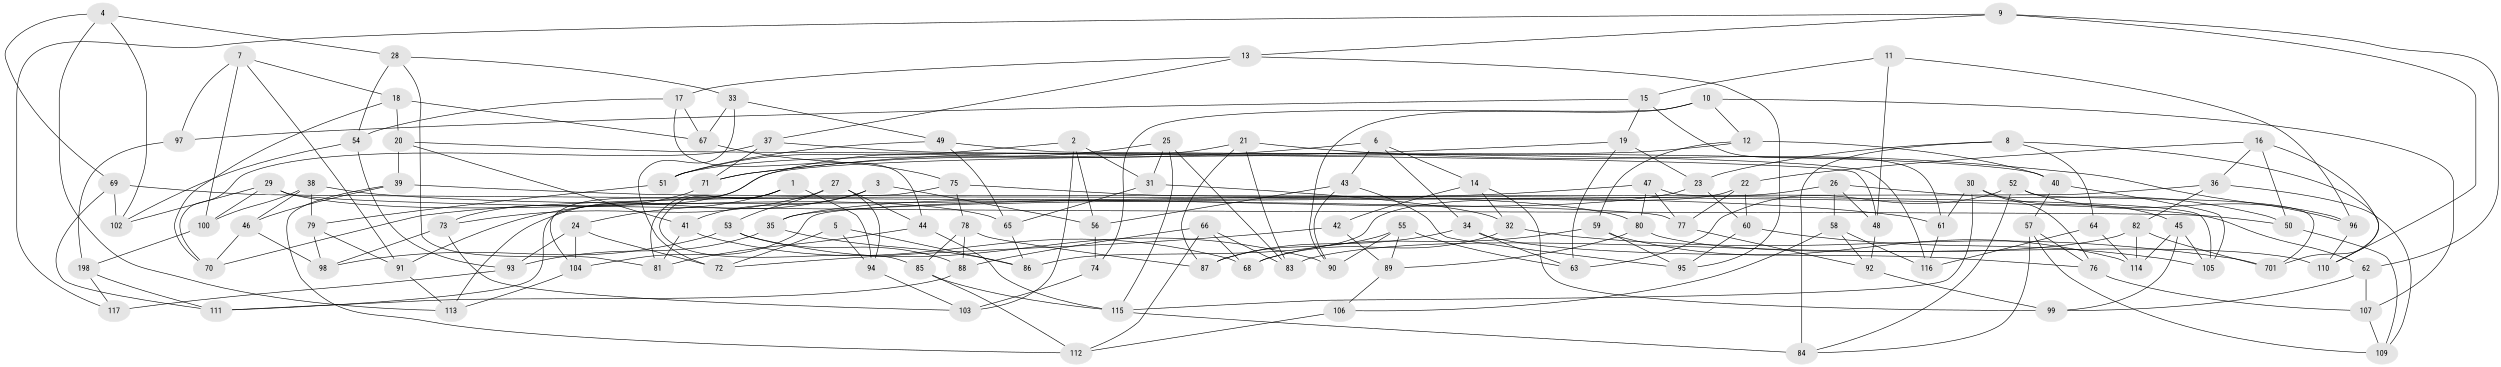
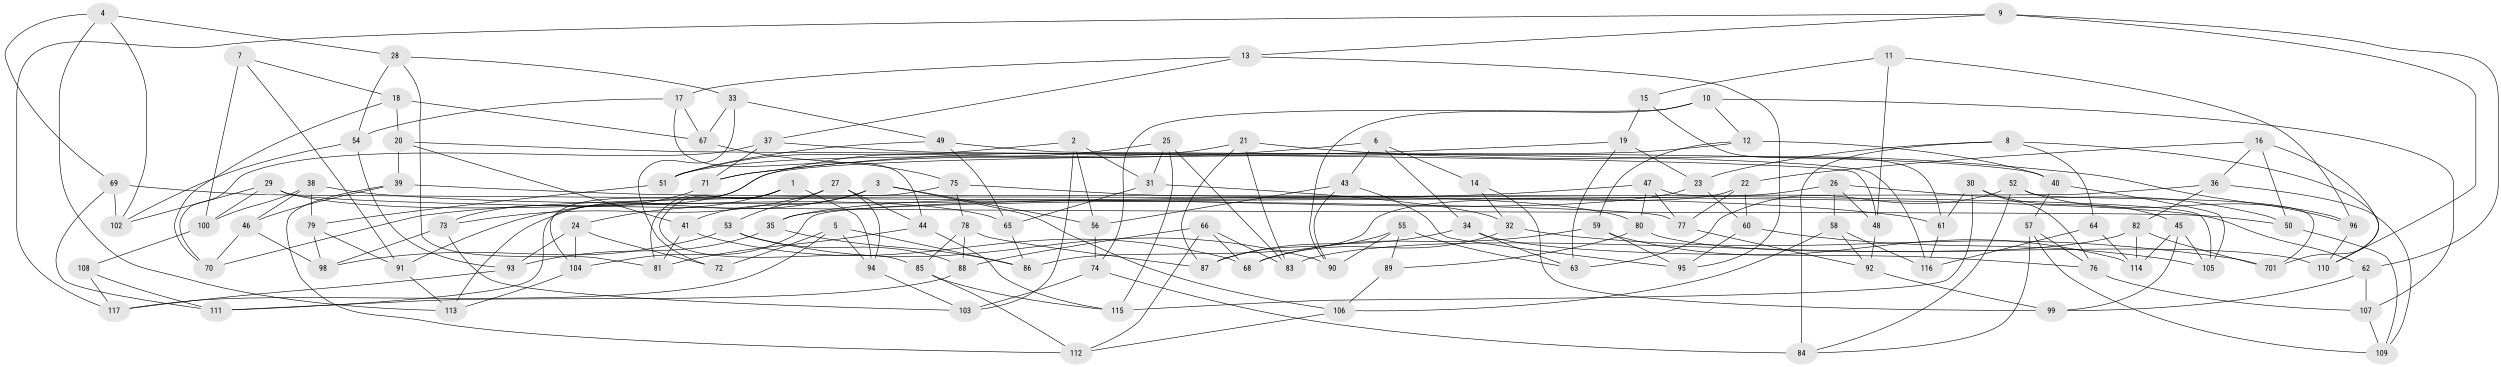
(179, 141) -> none
(1337, 226) -> none
none -> (1138, 264)
(84, 269) -> (84, 269)
none -> (377, 298)
(1460, 334) -> (1445, 336)
